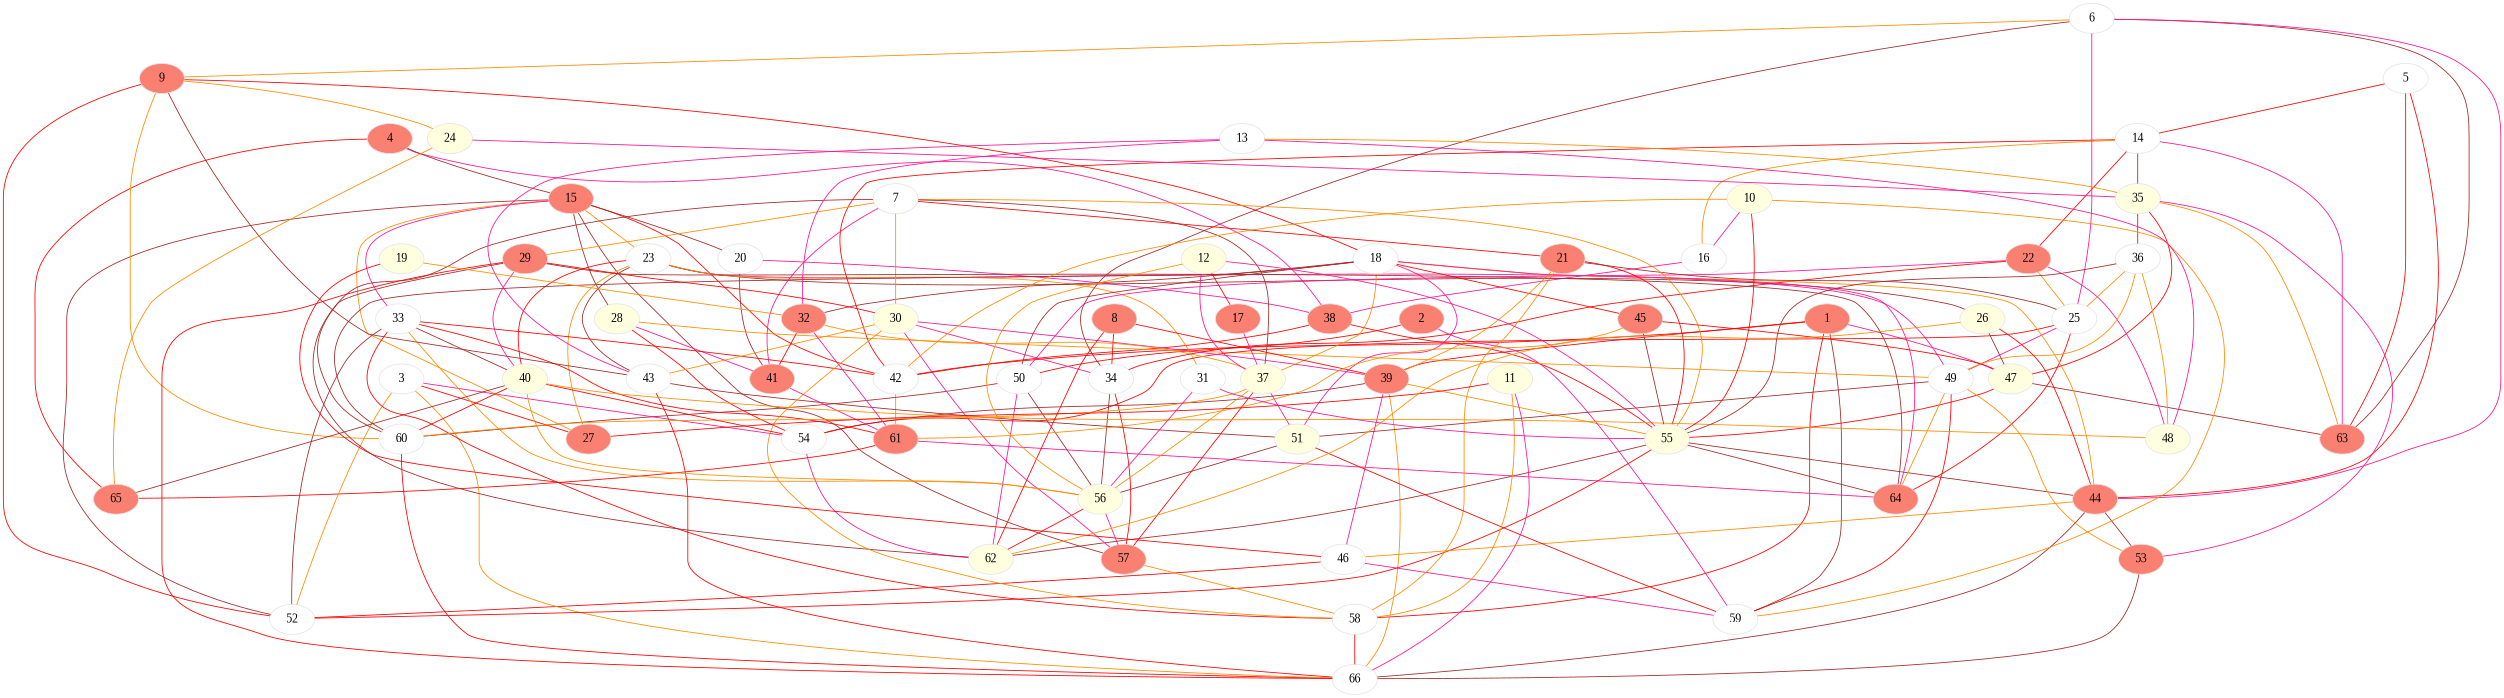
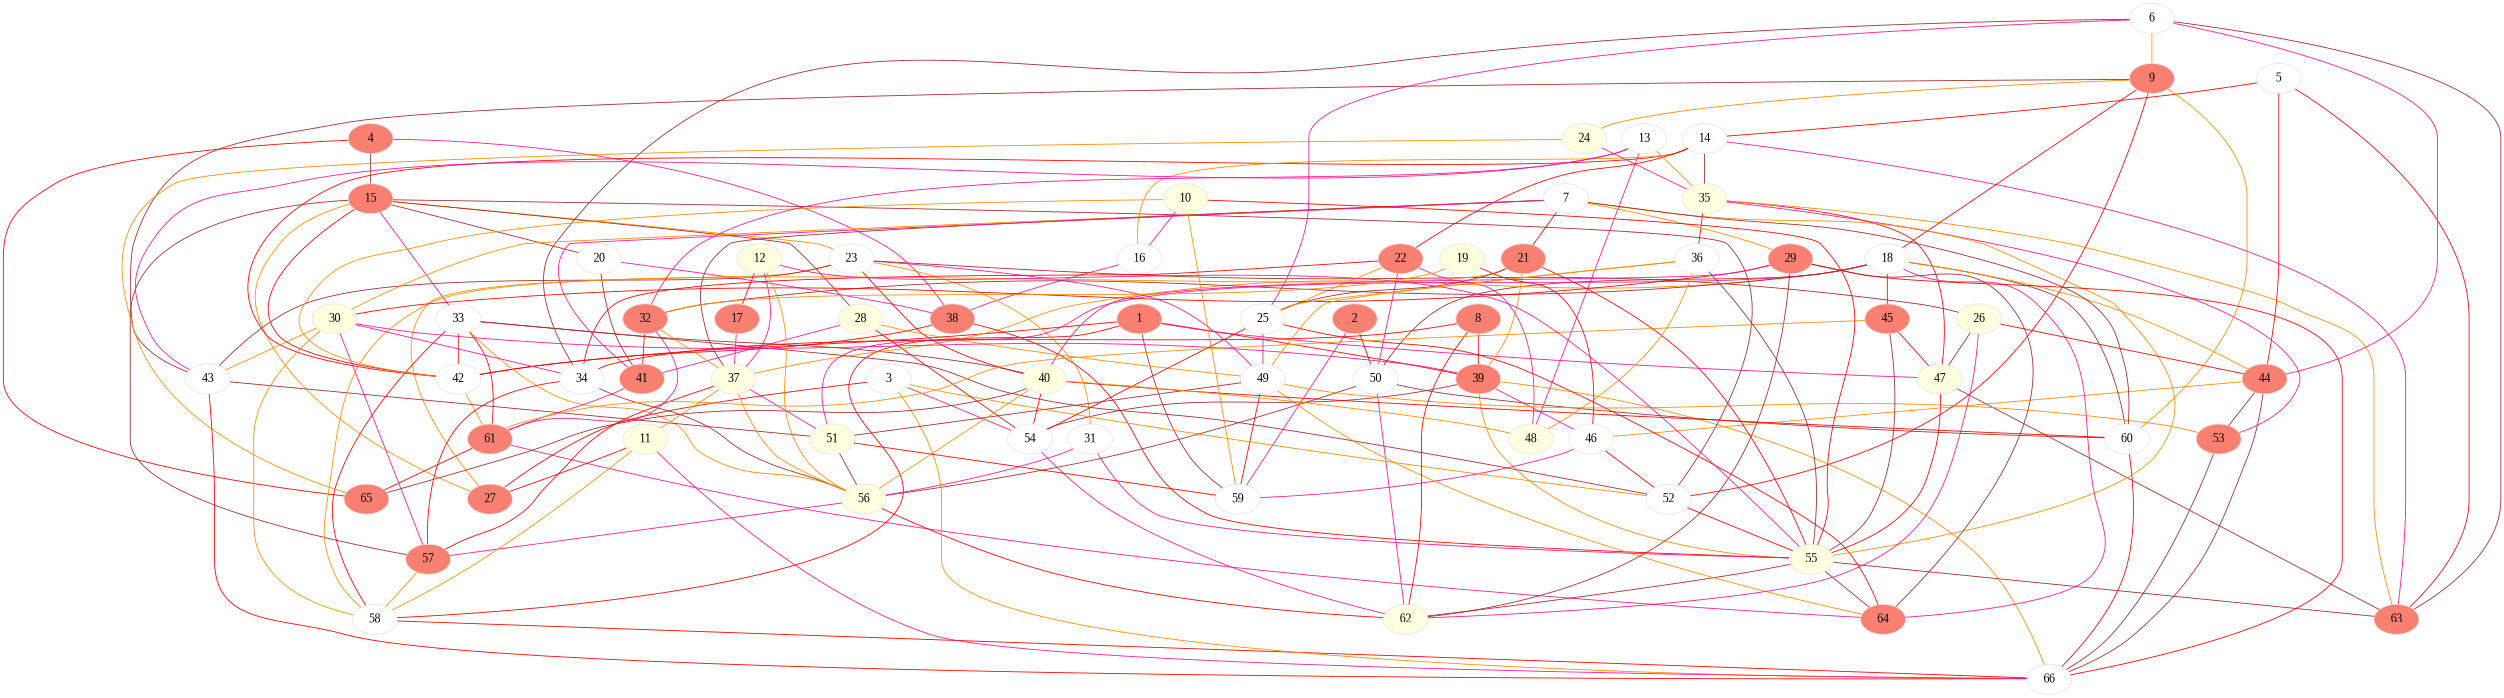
(1468, 368) -> (1782, 588)
(836, 419) -> (690, 409)
(1881, 469) -> (2104, 589)
